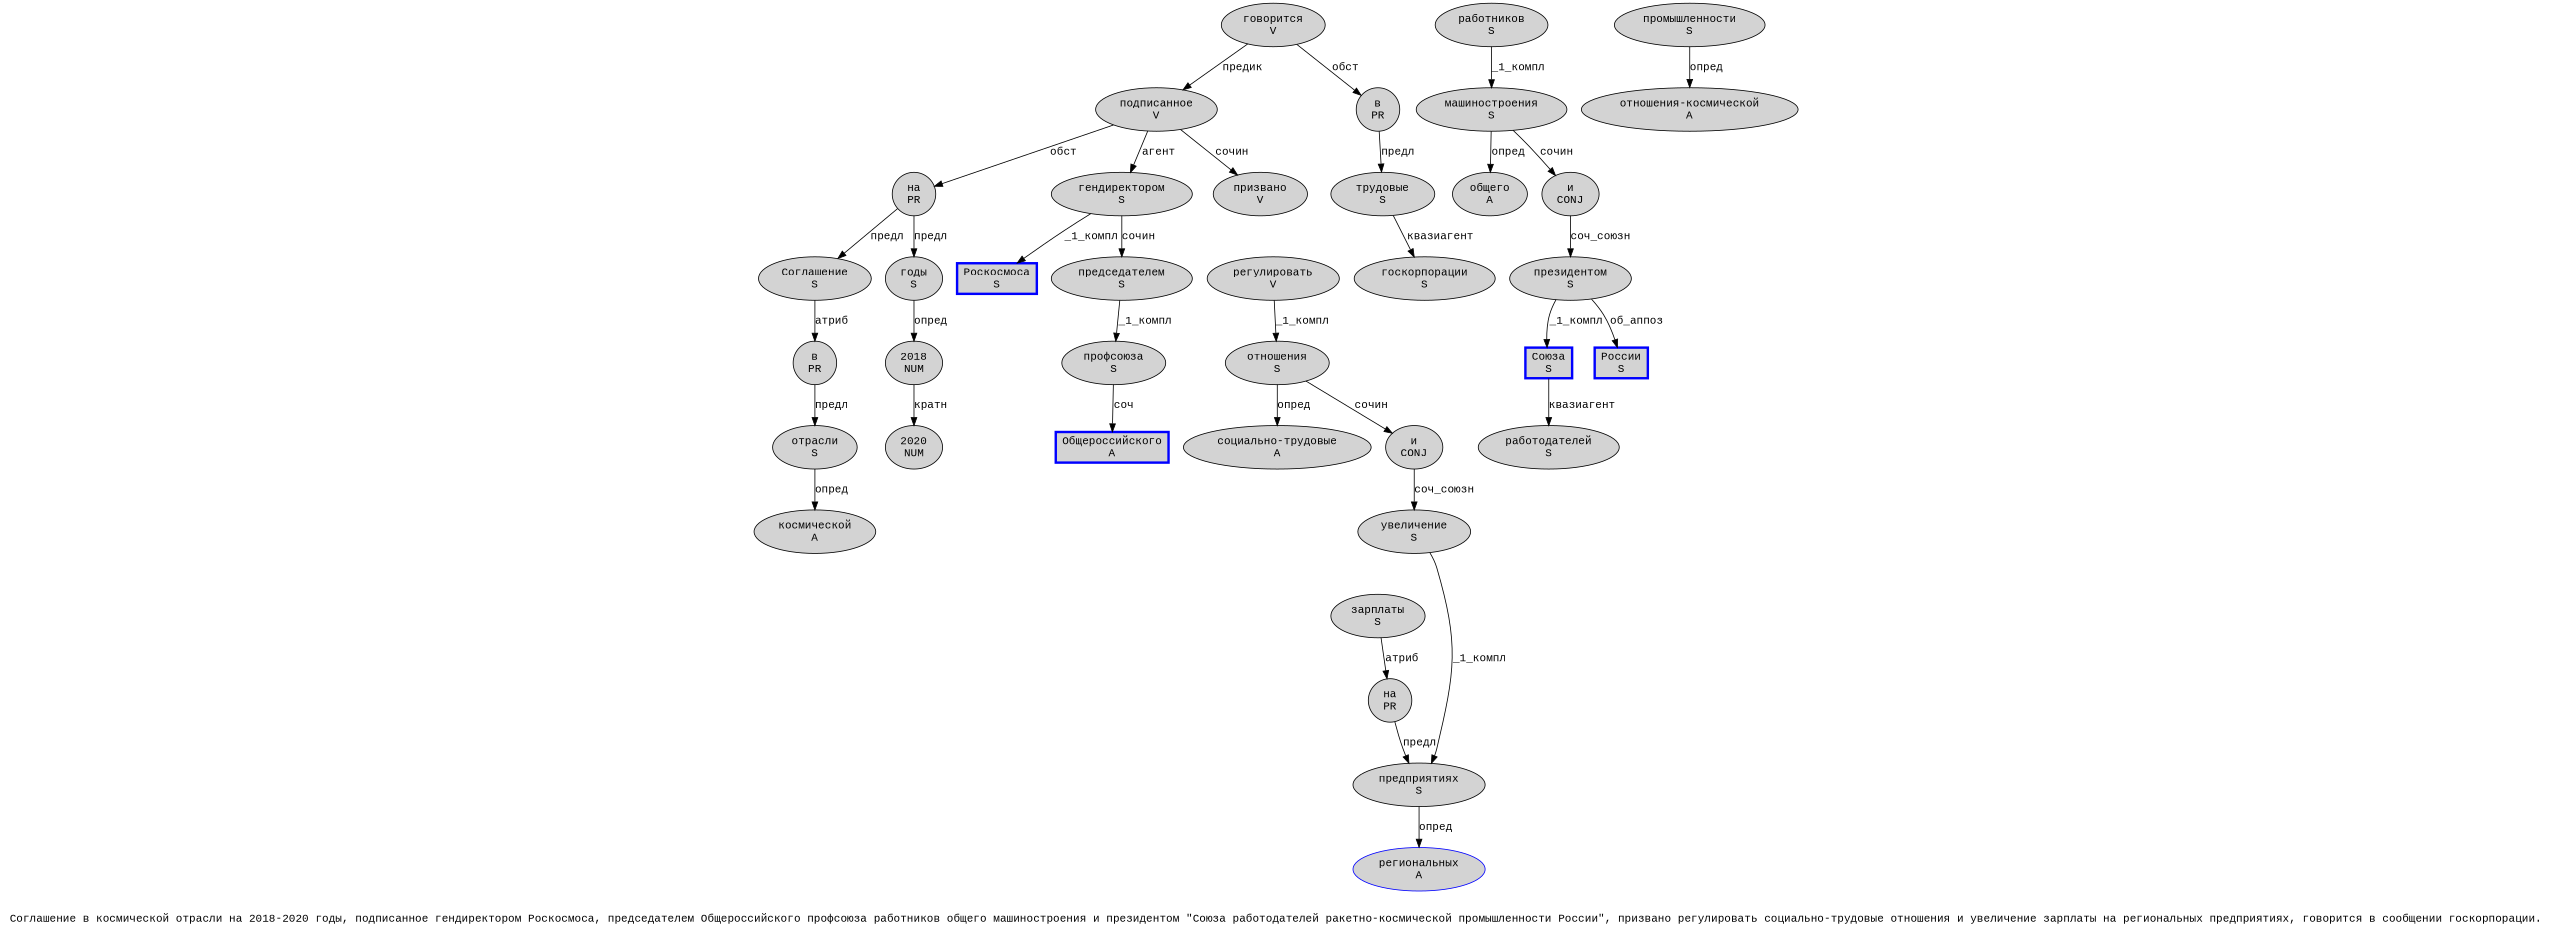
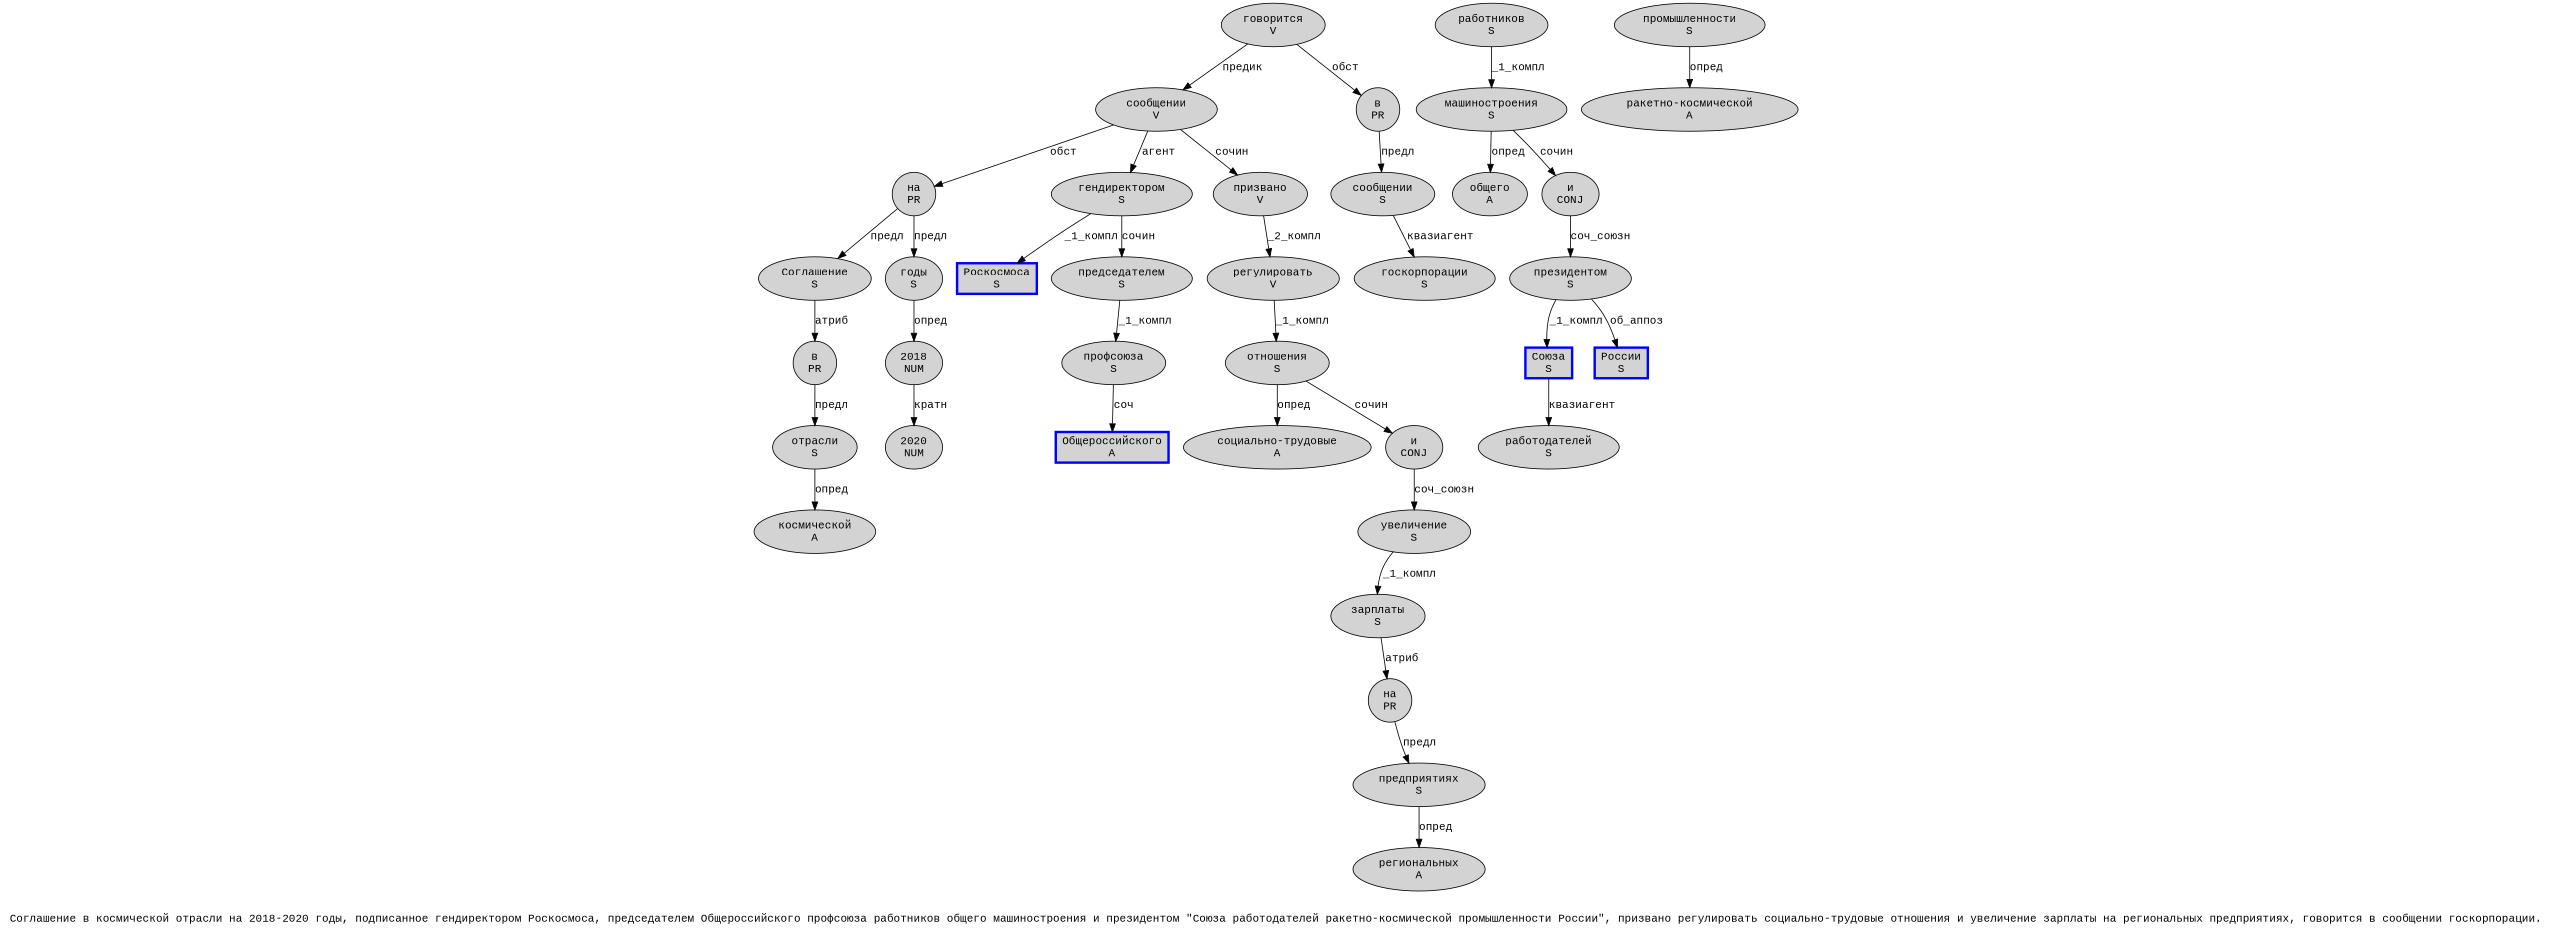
(1156, 109) -> (1156, 109)
(1690, 109) -> (1690, 109)
(1383, 194) -> (1383, 194)
none -> (1266, 232)
(1452, 654) -> (1383, 568)
(1419, 869) -> (1419, 869)
